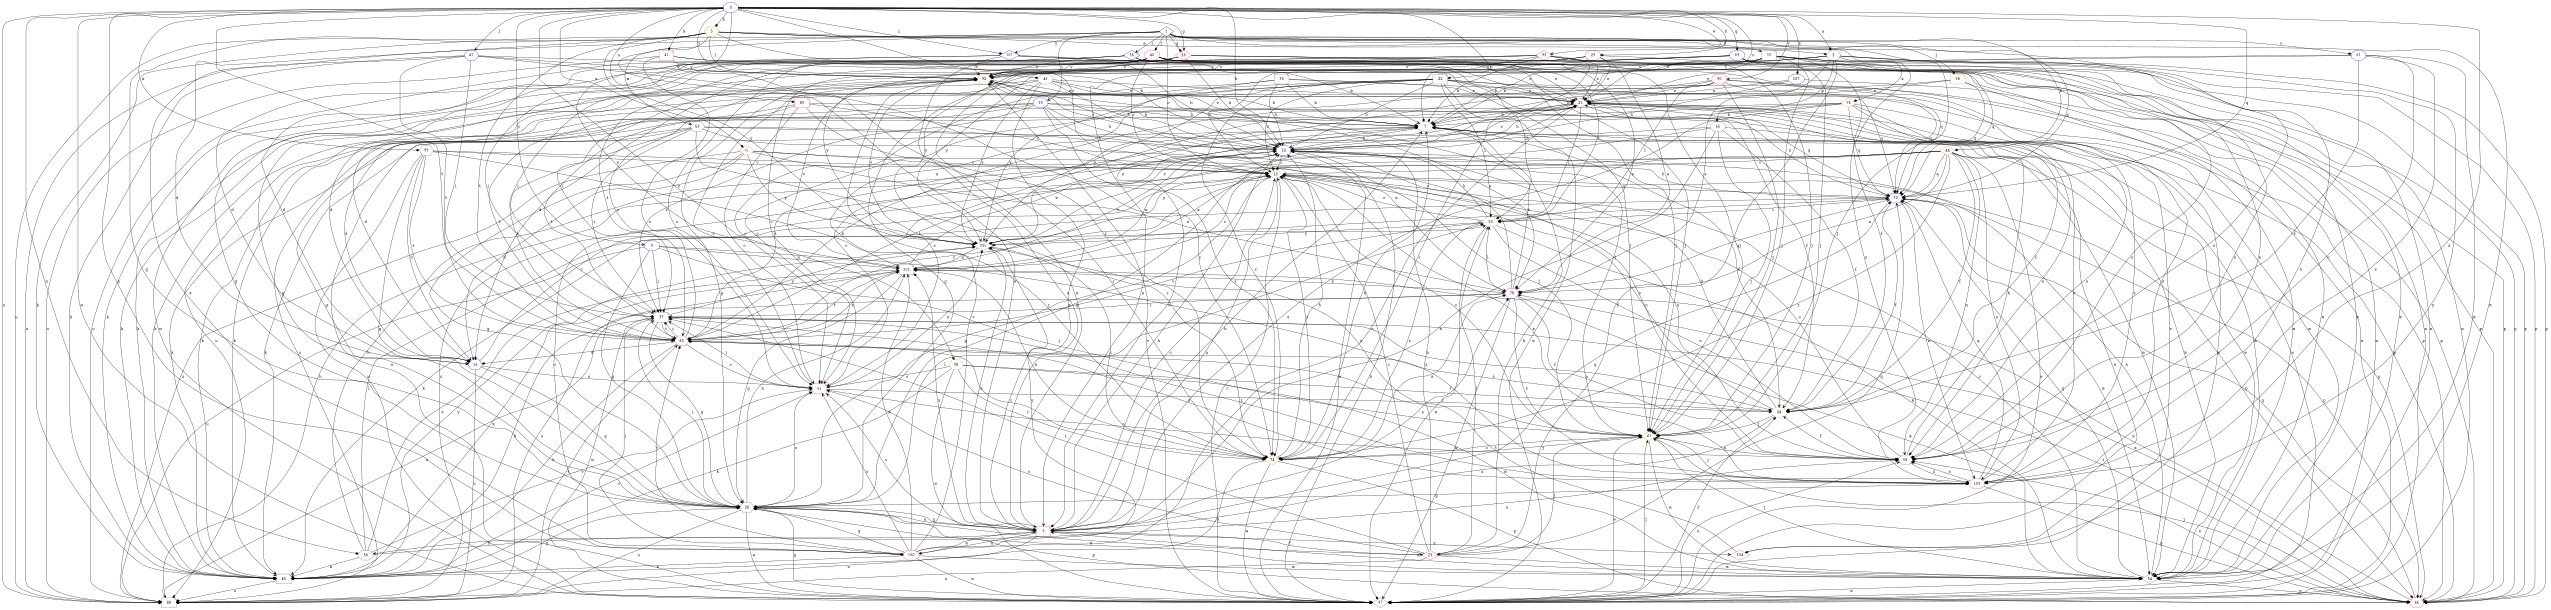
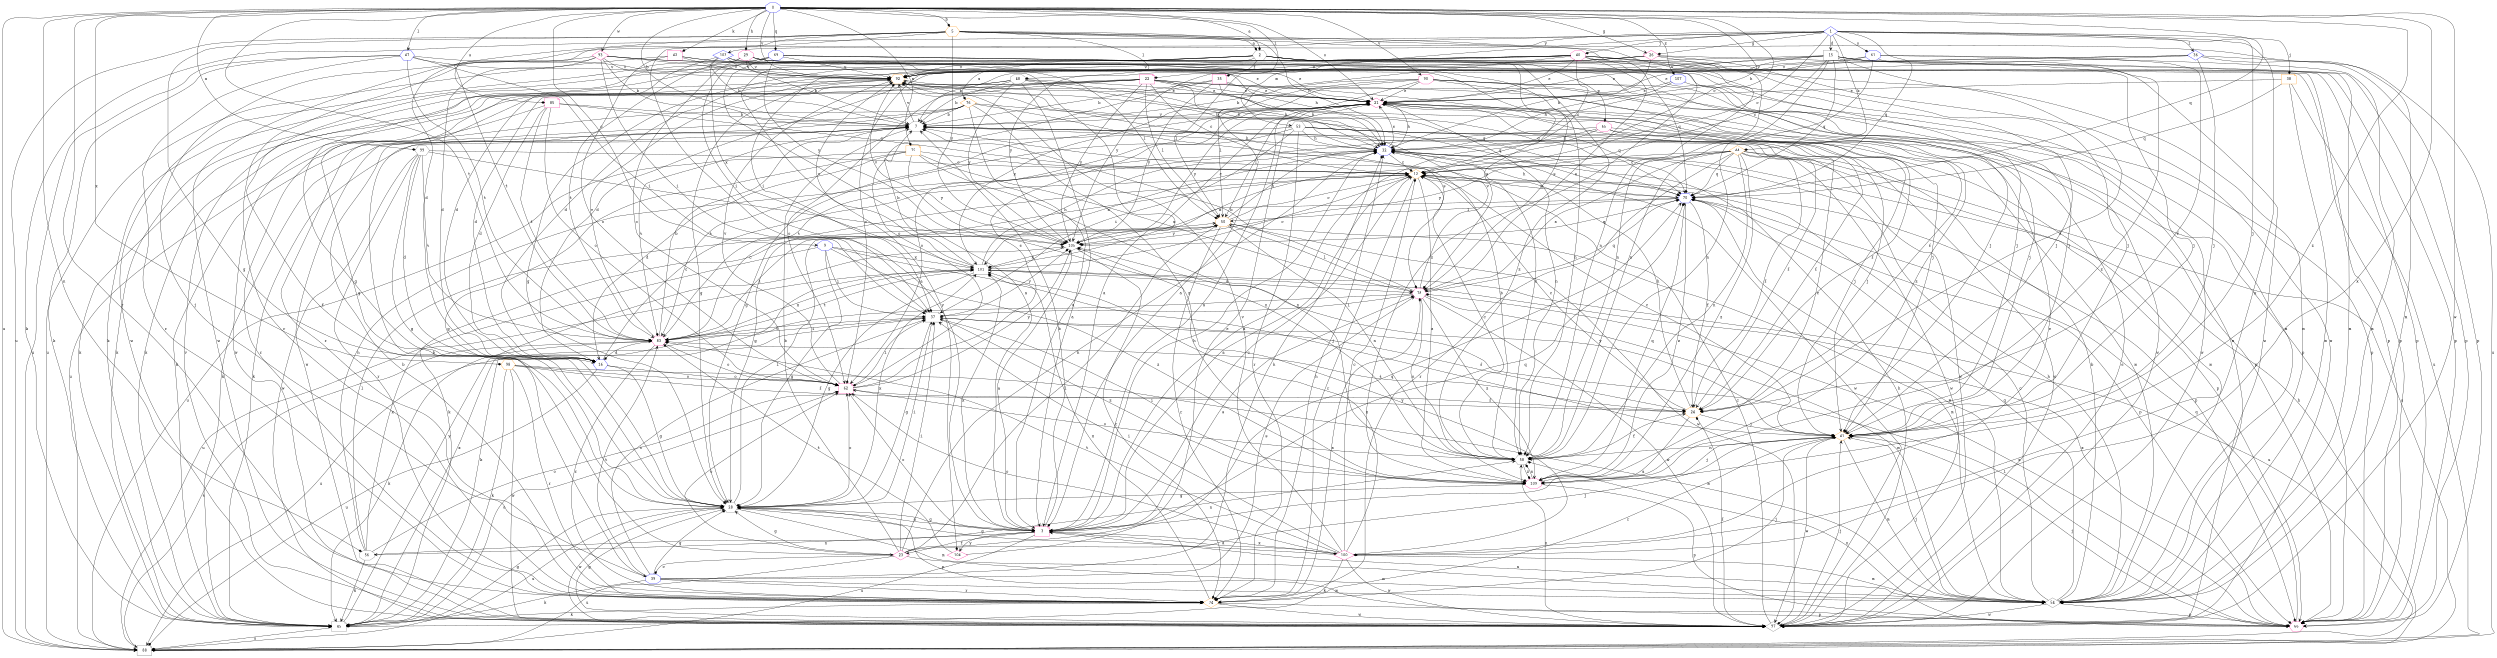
(868, 31) -> (1052, 14)
(1746, 125) -> none
(746, 150) -> (913, 150)
(1088, 308) -> (1179, 311)
(1383, 352) -> (773, 558)
(911, 555) -> (1344, 555)
(772, 591) -> none
